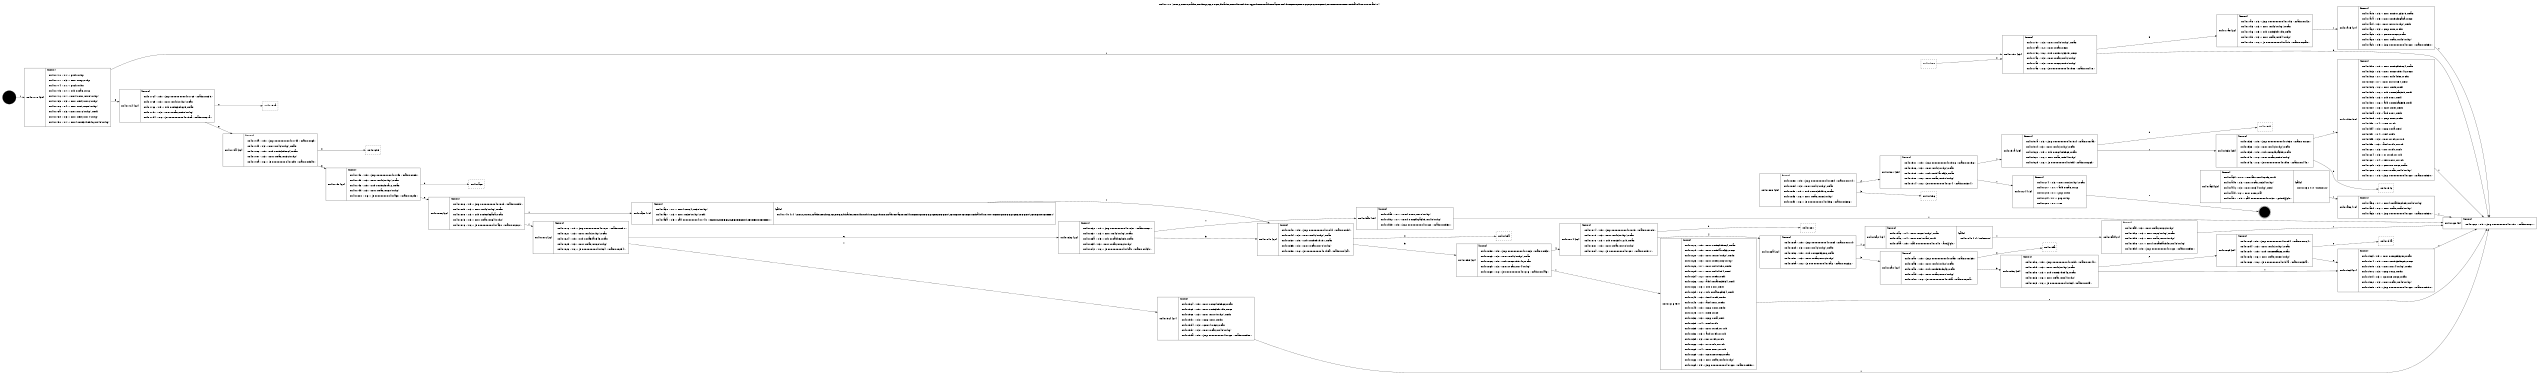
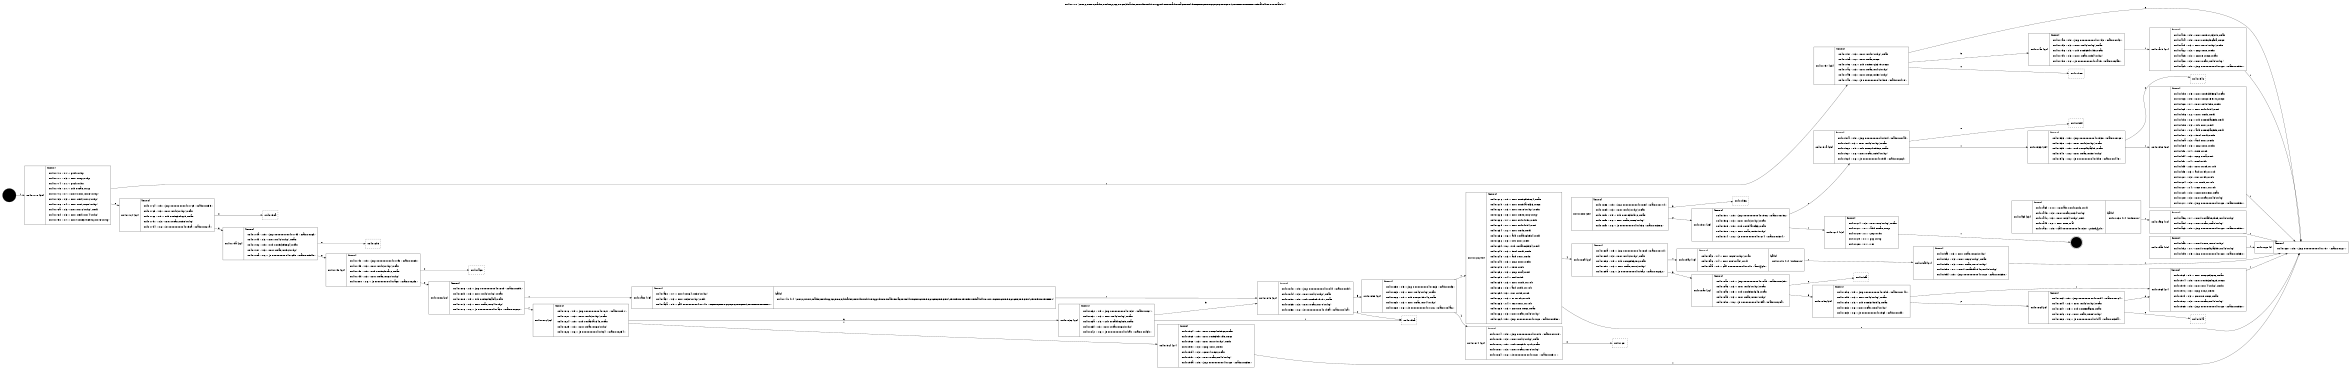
(1968, 61) -> (1988, 70)
(1254, 222) -> (1277, 320)
(1708, 236) -> (1566, 259)
